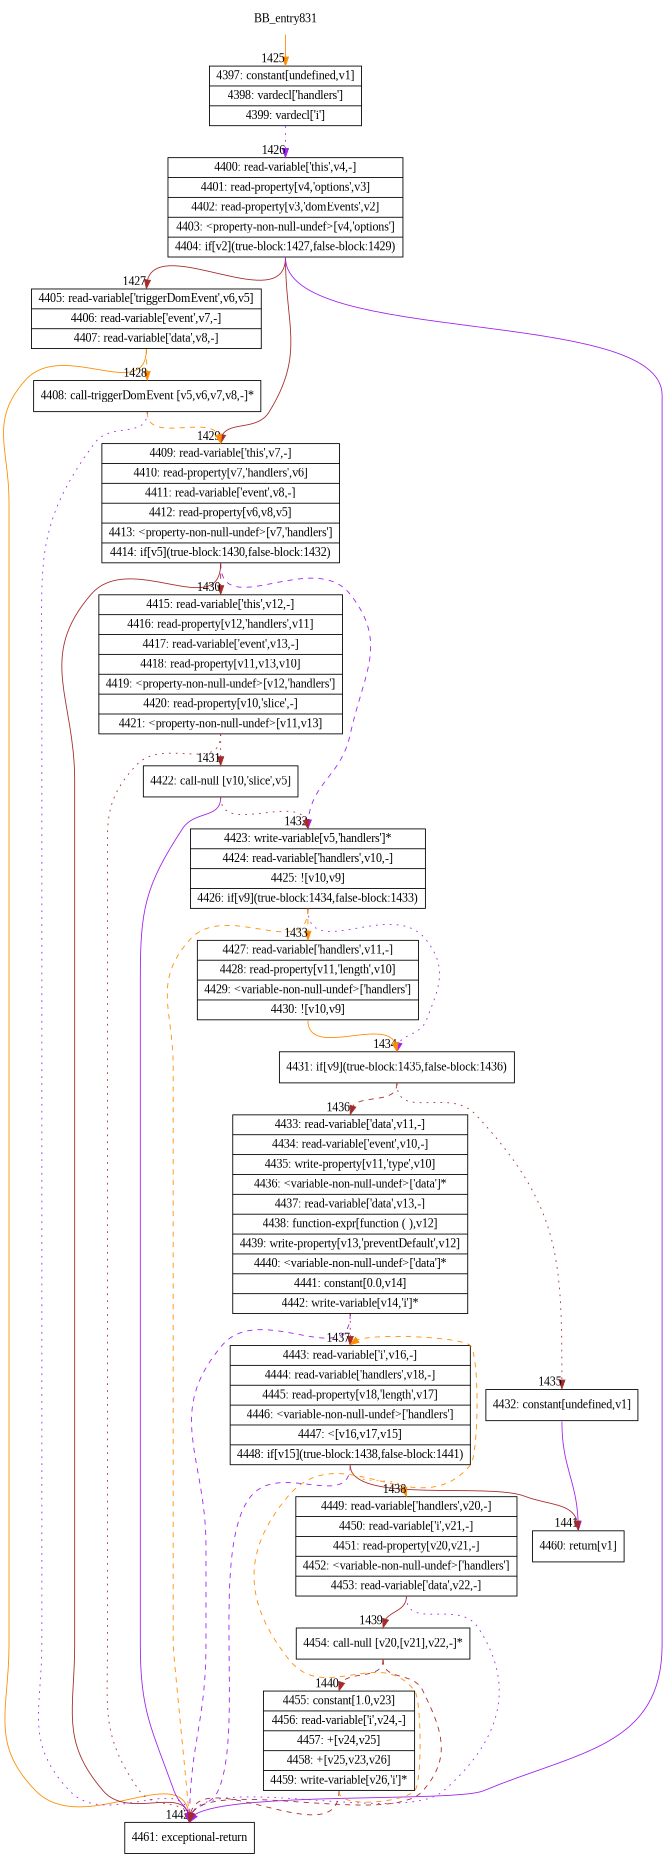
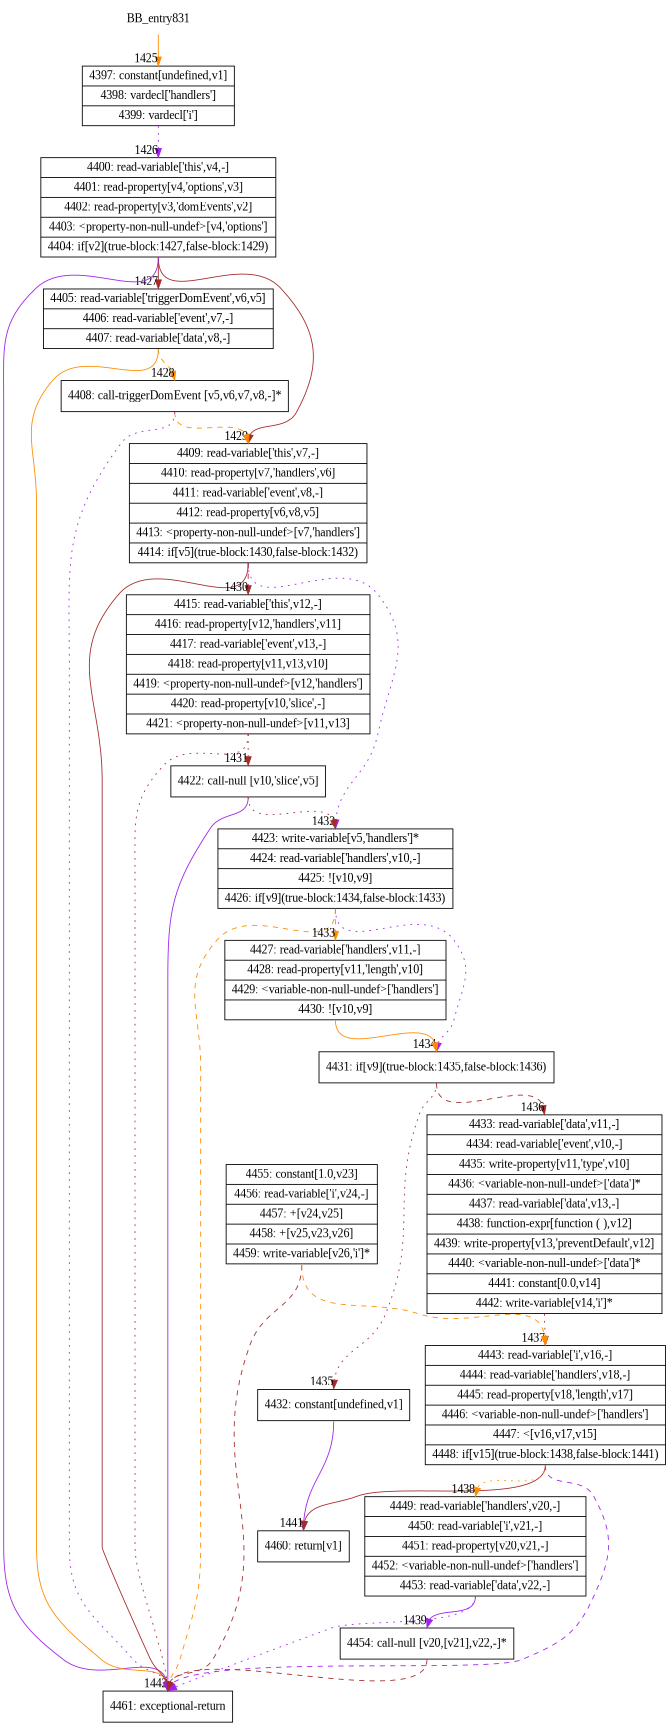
(370, 637) -> (397, 637)
(203, 1502) -> none
(398, 1610) -> (456, 1611)
(365, 1674) -> none
